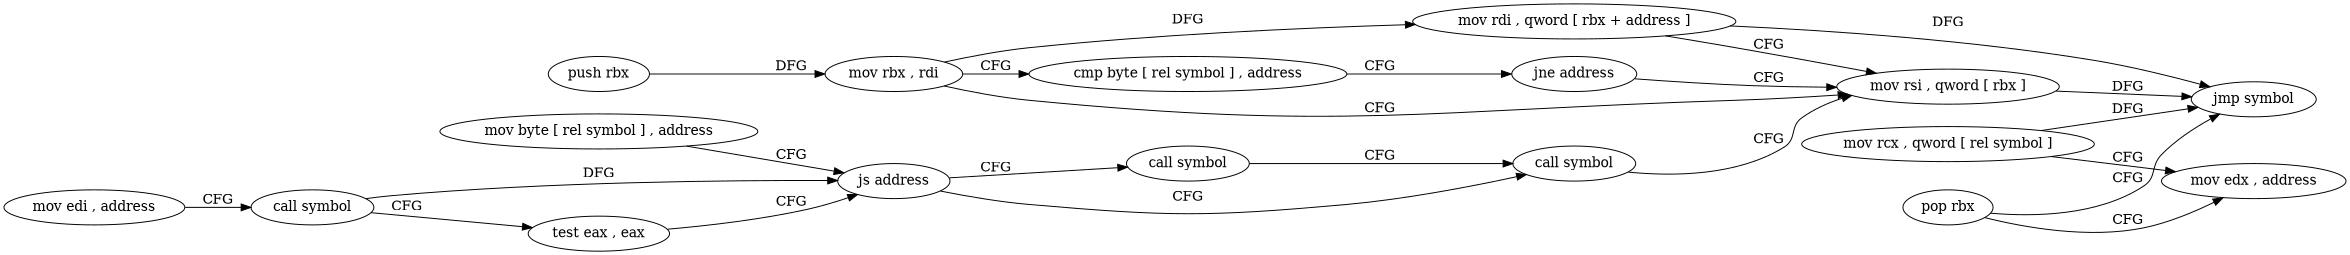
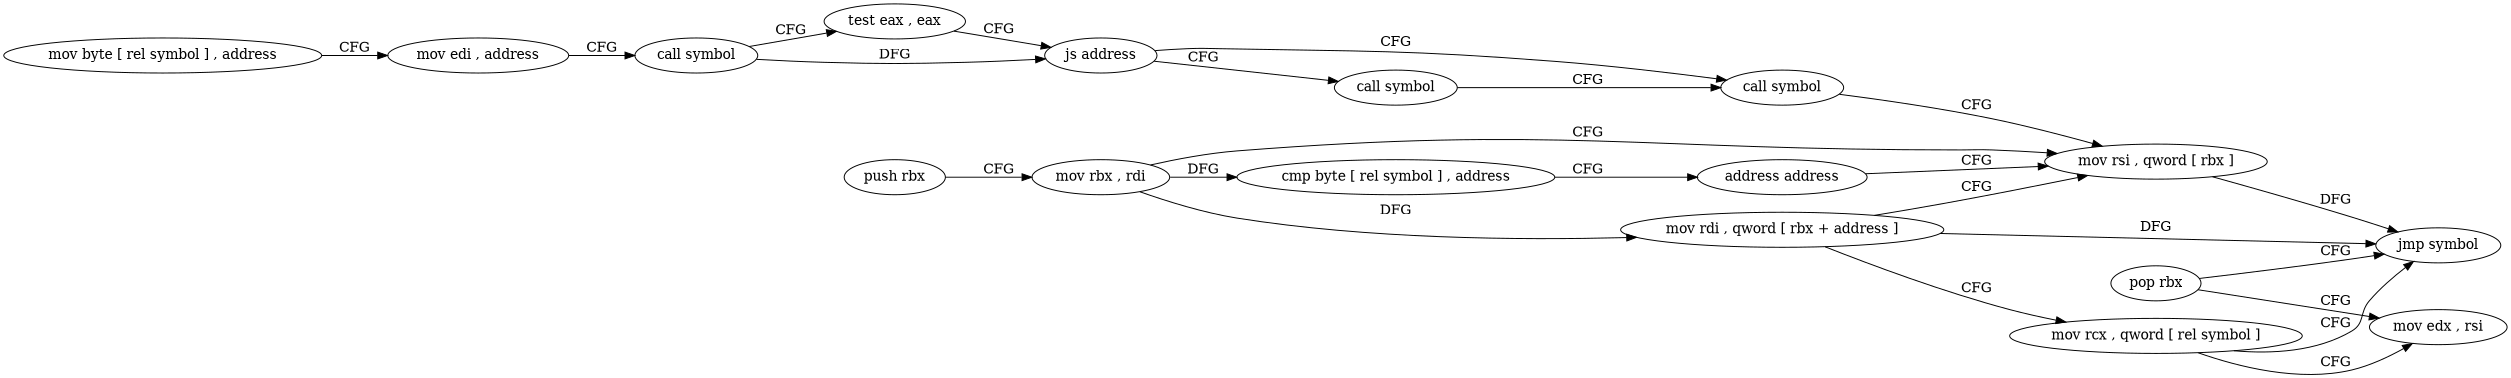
(791, 67) -> (999, 170)
(996, 67) -> (1203, 170)
(1574, 74) -> (1782, 177)
(2128, 110) -> (2336, 324)
(760, 159) -> (350, 55)
(2254, 181) -> (2438, 327)
none -> (1939, 288)
